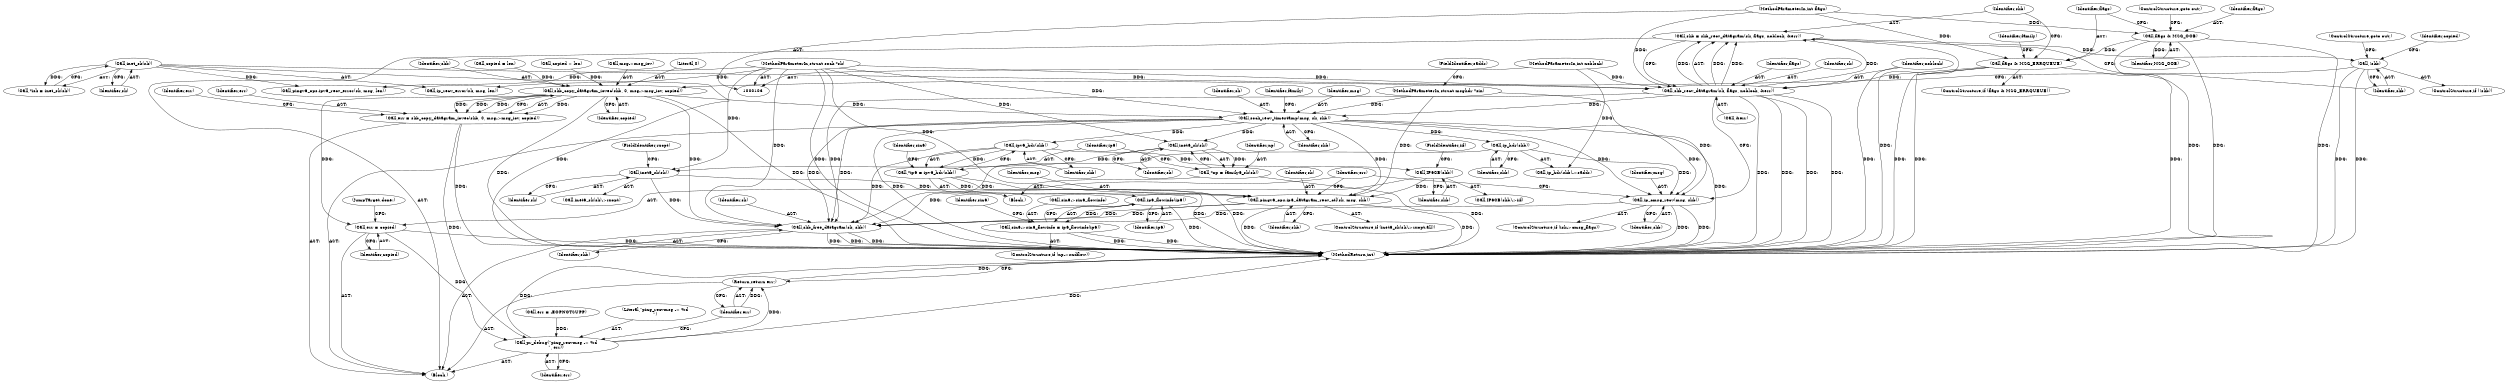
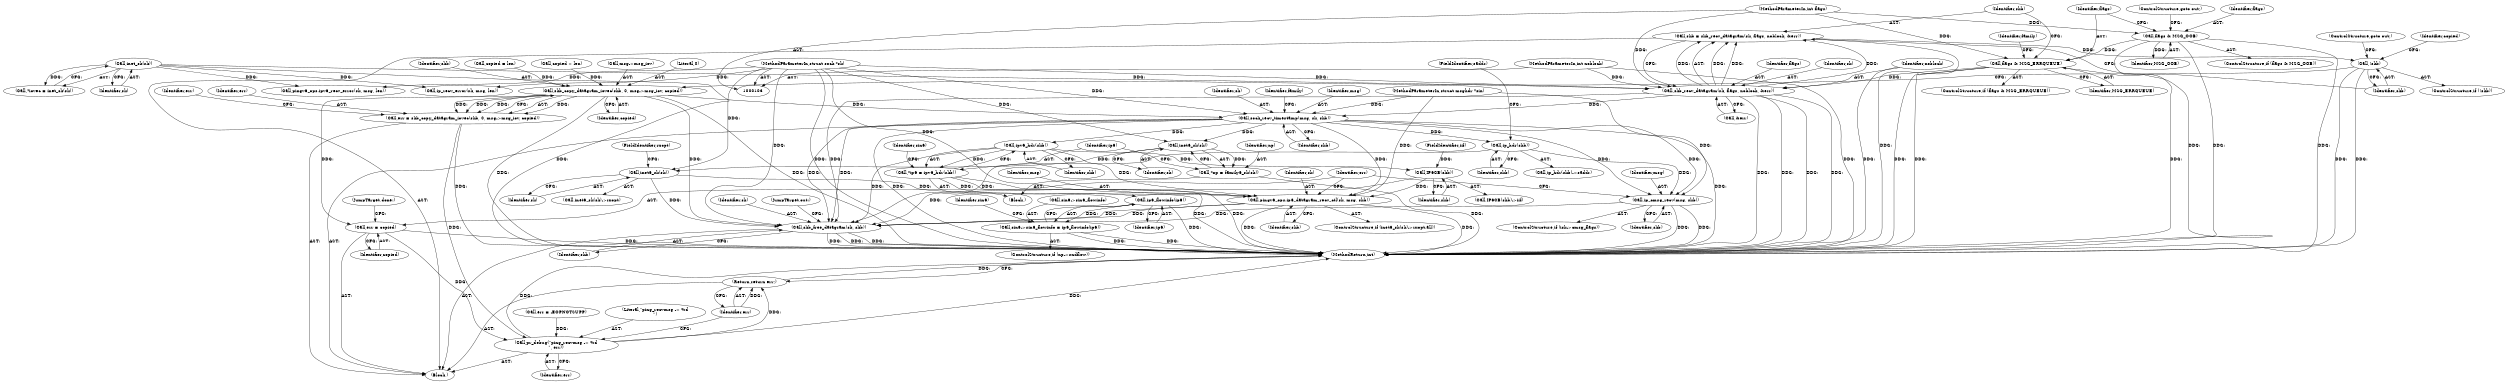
none -> (2270, 64)
(1452, 76) -> (1509, 100)
(347, 77) -> (347, 77)
(44, 91) -> (44, 91)
none -> (2122, 91)
(1601, 115) -> (1805, 245)
(1742, 154) -> (1731, 103)
(1447, 159) -> (1447, 159)
none -> (1148, 185)
none -> (791, 200)
